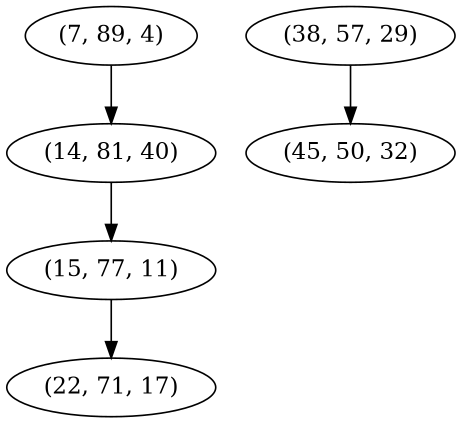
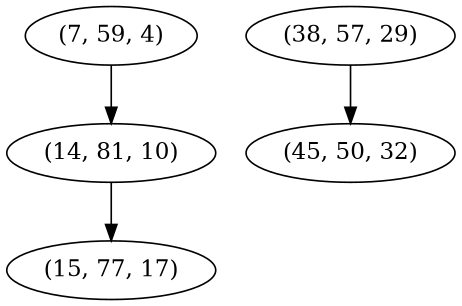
(111, 36) -> (111, 36)
(111, 153) -> (111, 153)
(111, 270) -> (111, 270)
(111, 387) -> none
